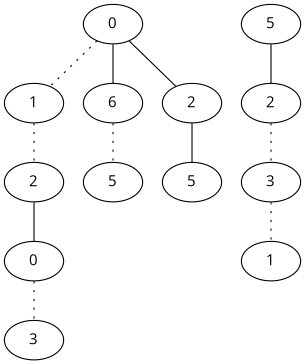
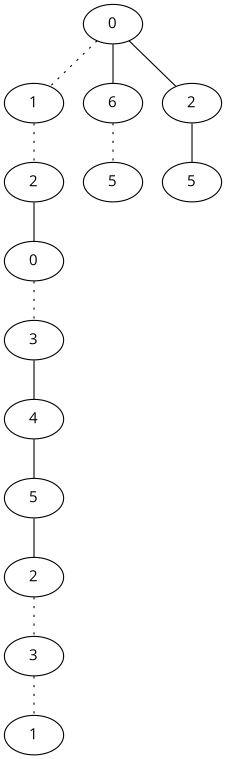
none -> (34, 419)
